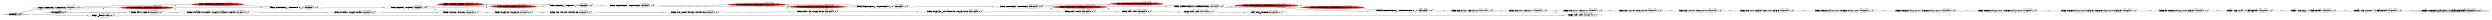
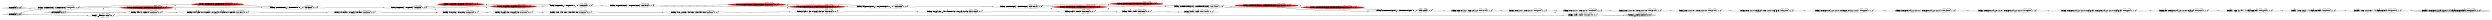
none -> (15, 8)
(1267, 12) -> none
none -> (1640, 15)
